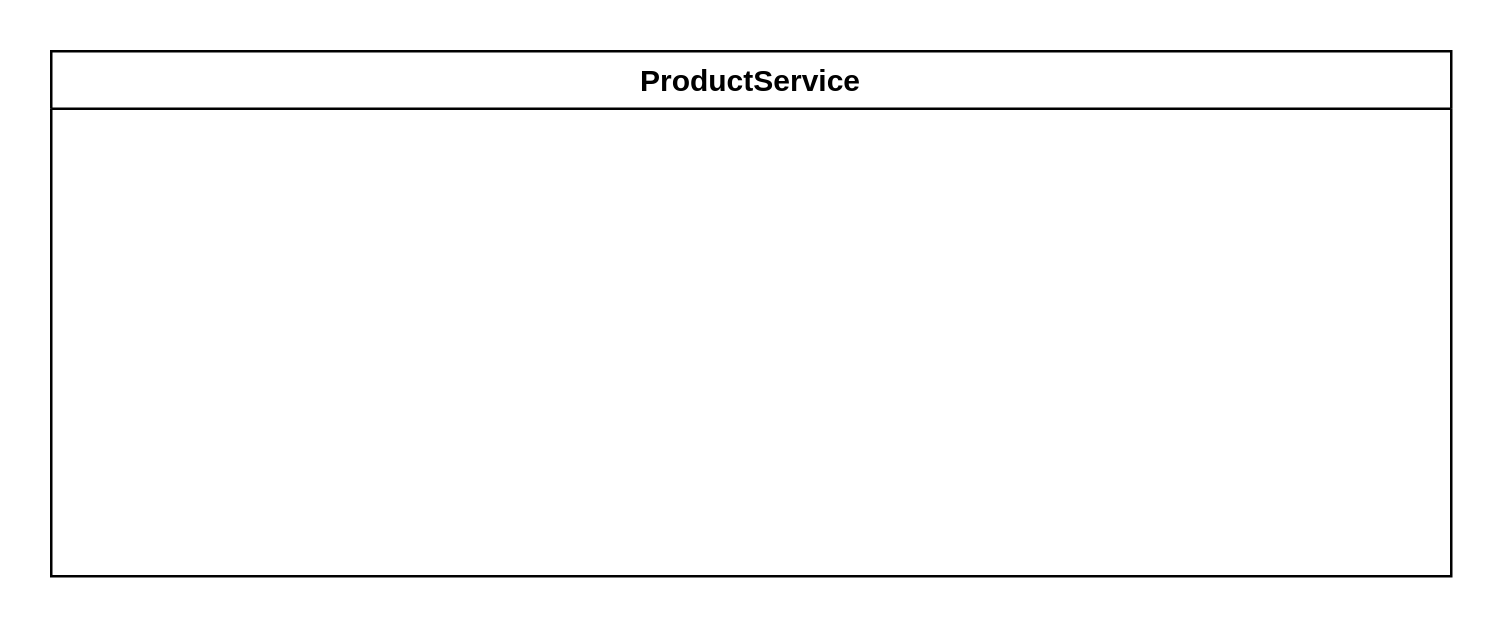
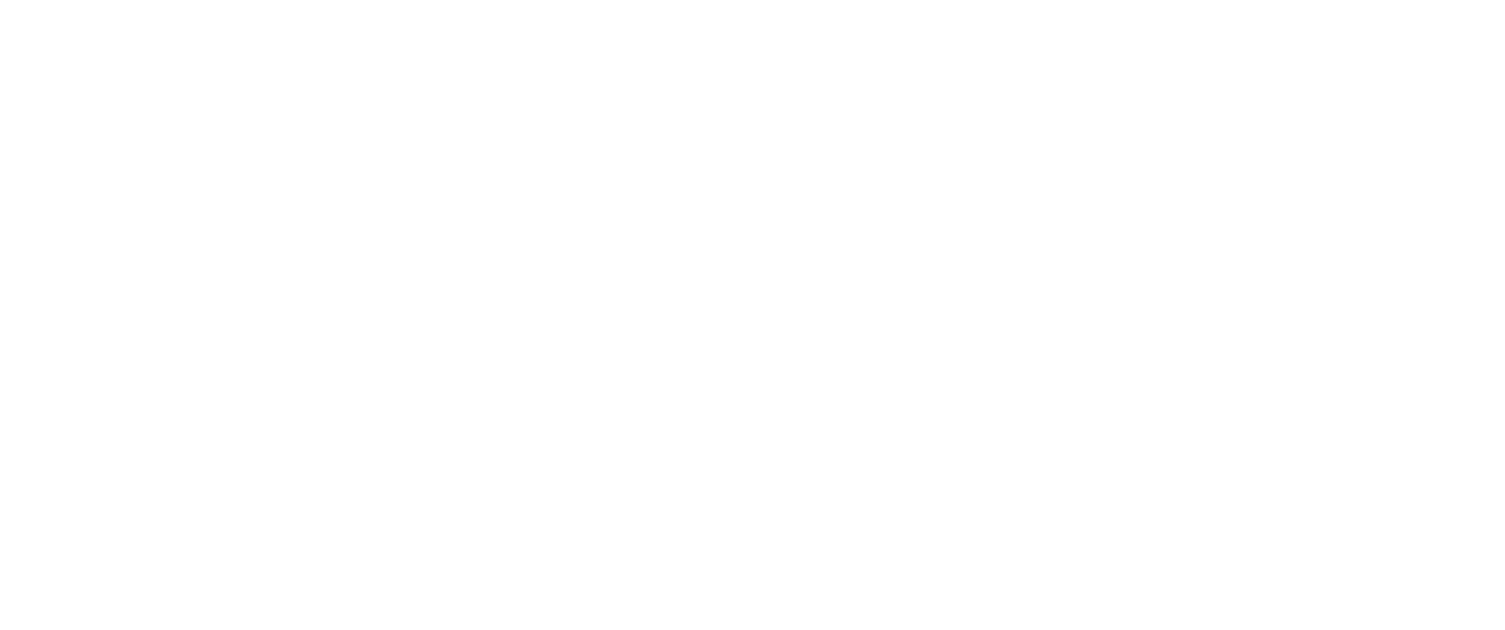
(751, 314) -> none
